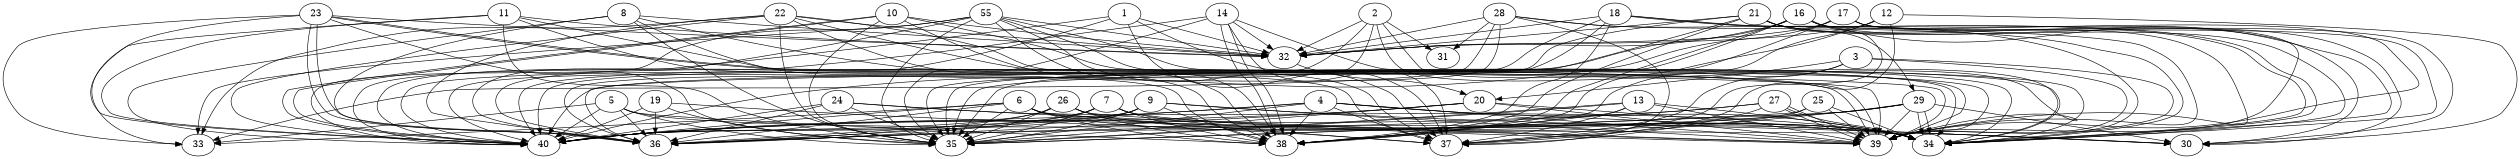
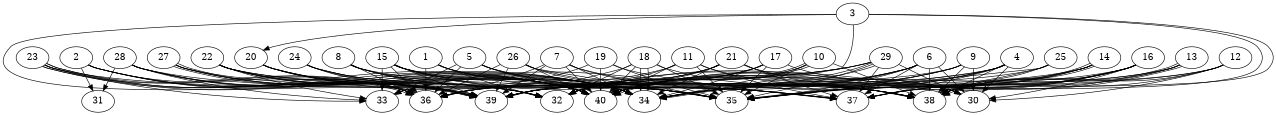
(986, 14) -> (382, 58)
(1861, 38) -> (788, 81)
(1379, 79) -> (399, 84)
